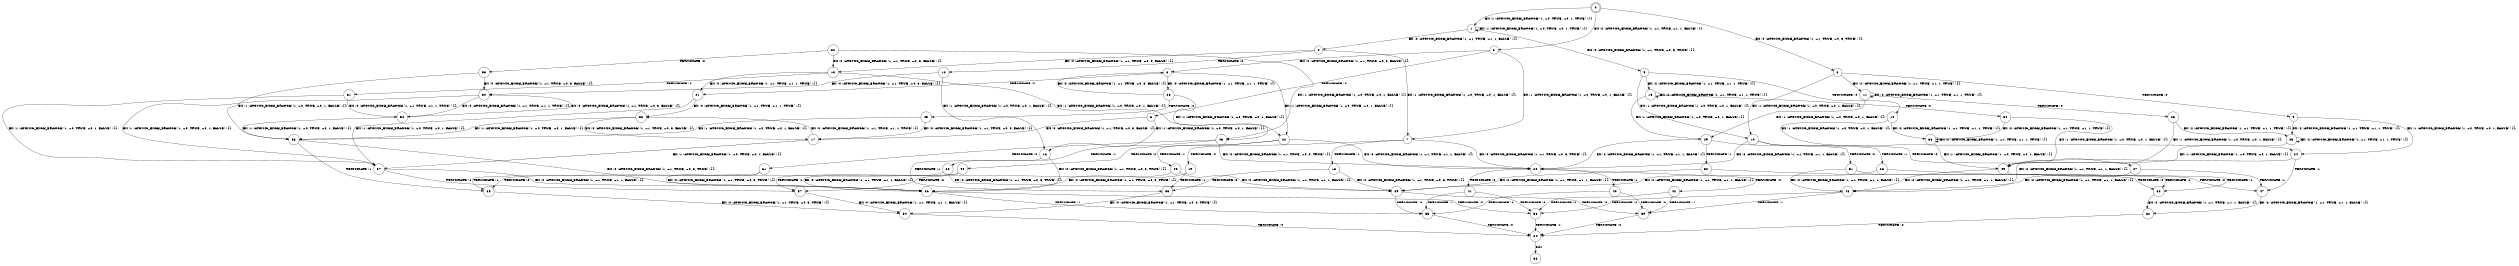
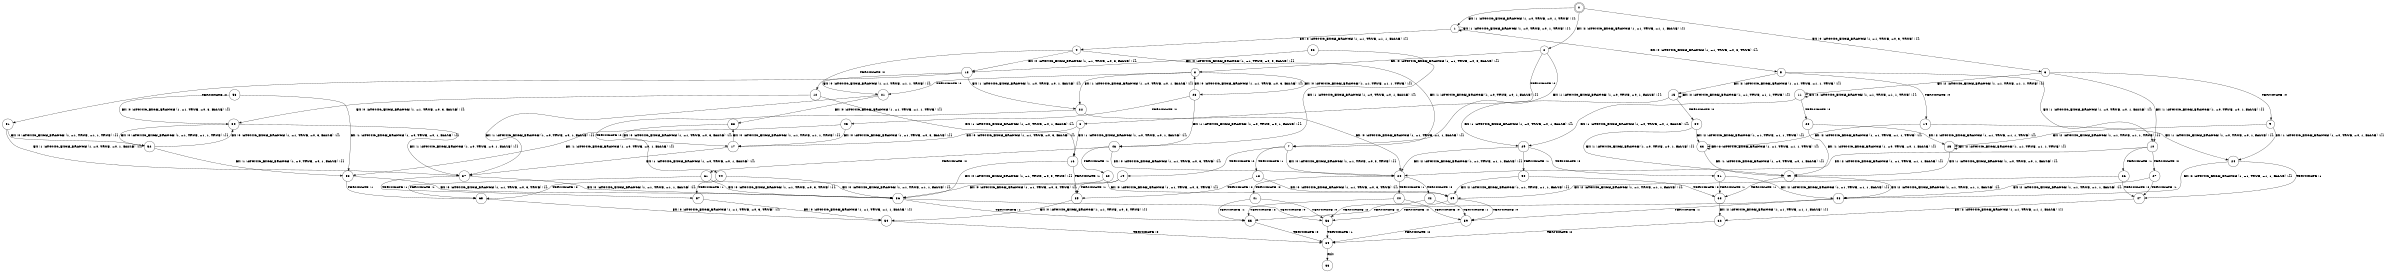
(660, 61) -> none
(469, 129) -> none
(1176, 169) -> none
